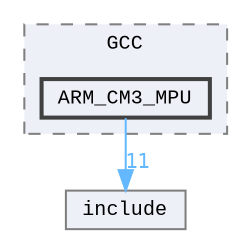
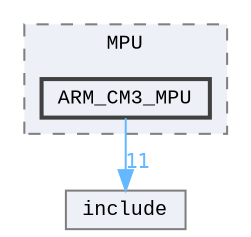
(126, 44) -> (126, 44)
